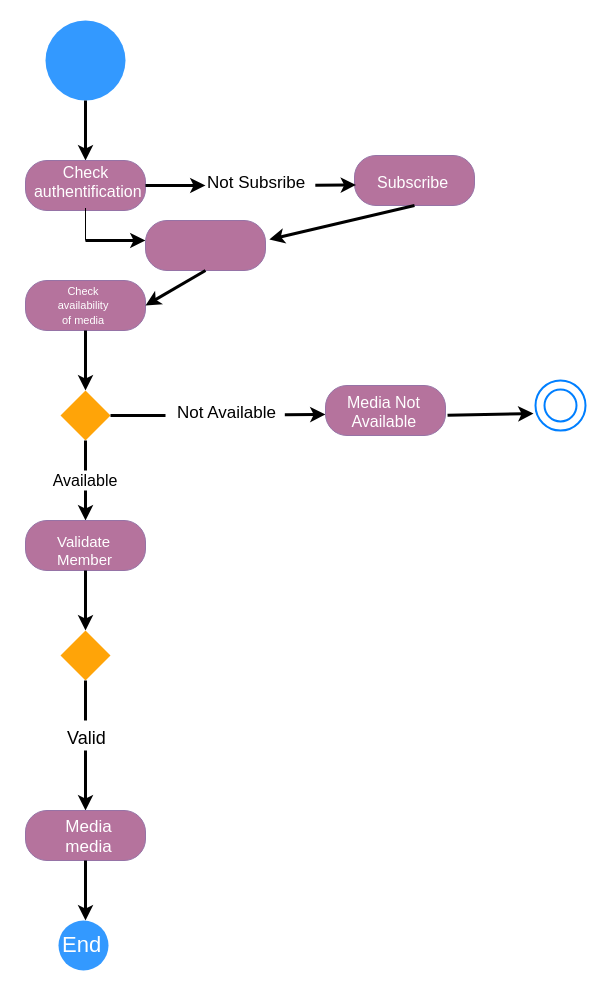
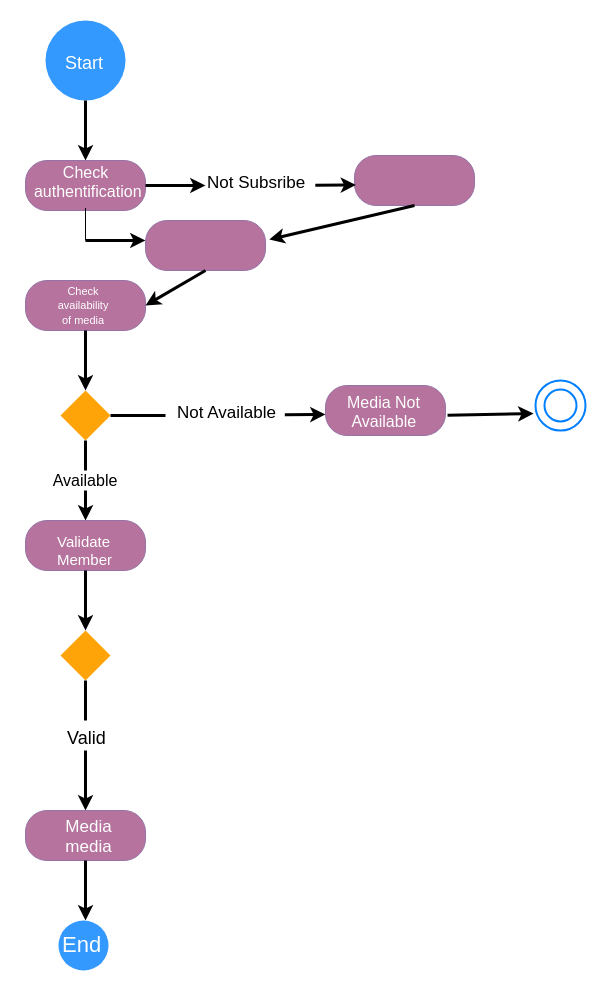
none -> (89, 61)
(421, 181) -> none
